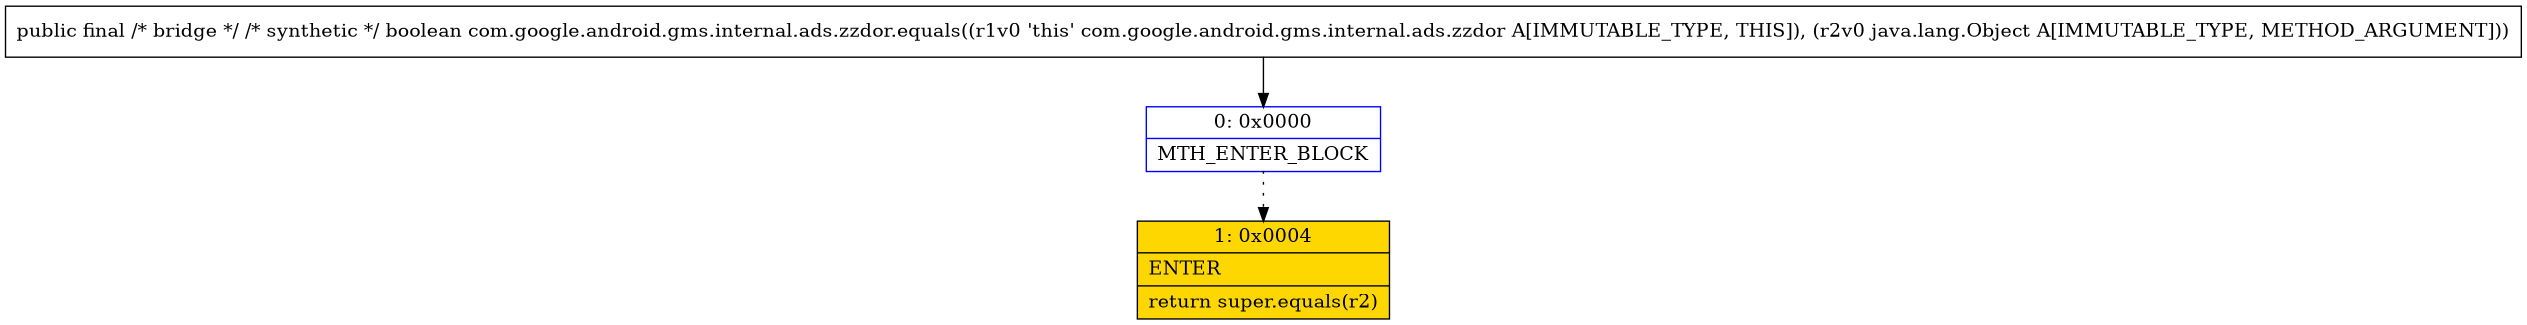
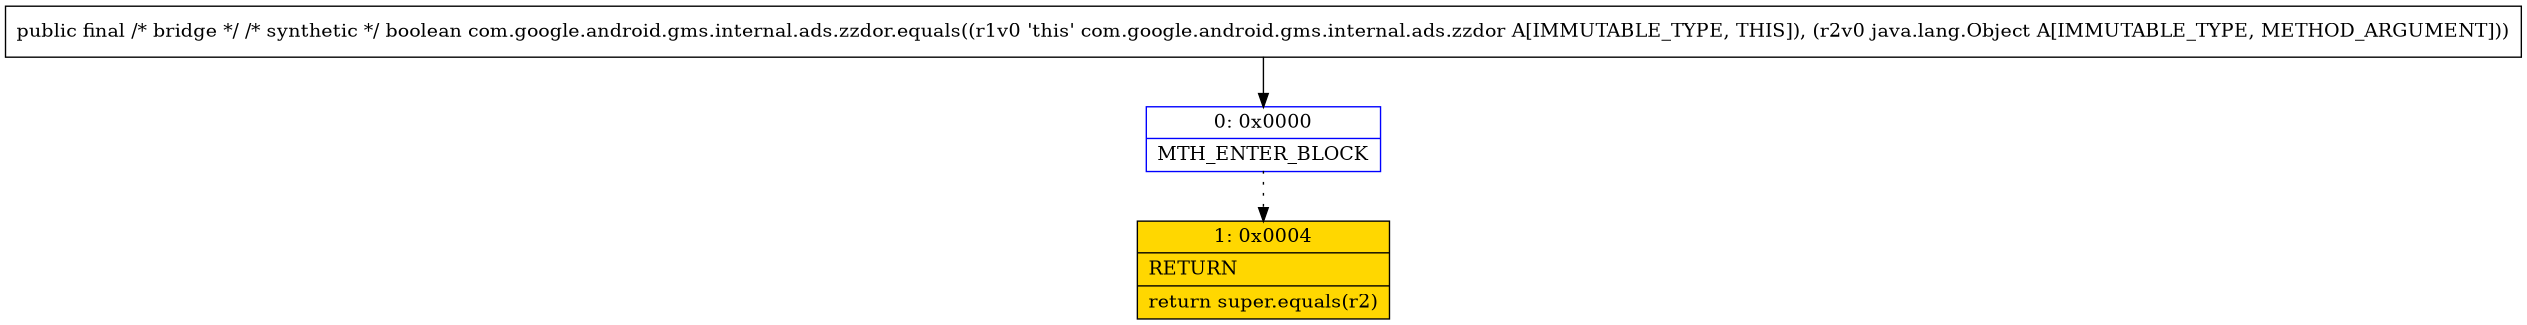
(1185, 269) -> (1193, 269)
